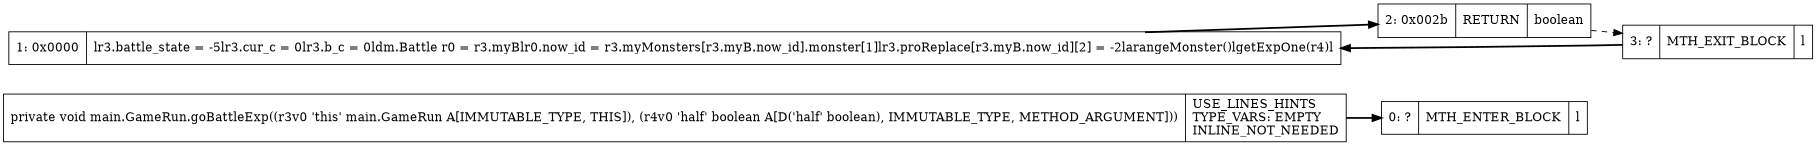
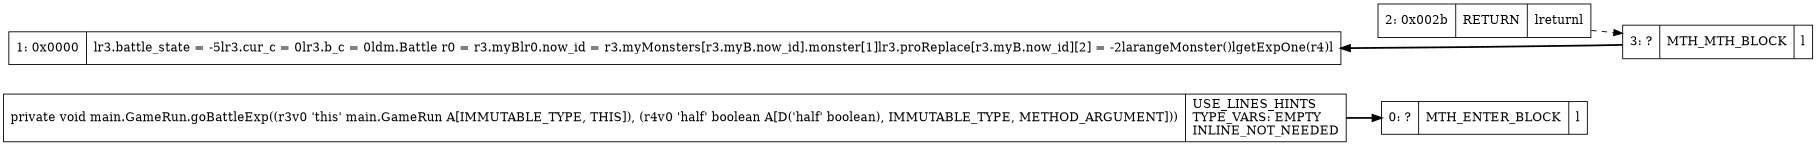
(1559, 20) -> (1559, 20)
(1257, 28) -> none
(1727, 42) -> (1727, 42)
